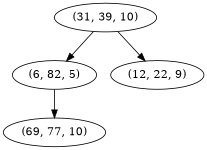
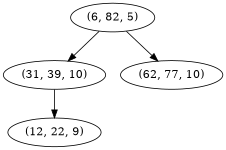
(83, 43) -> (87, 43)
(54, 132) -> (172, 75)
